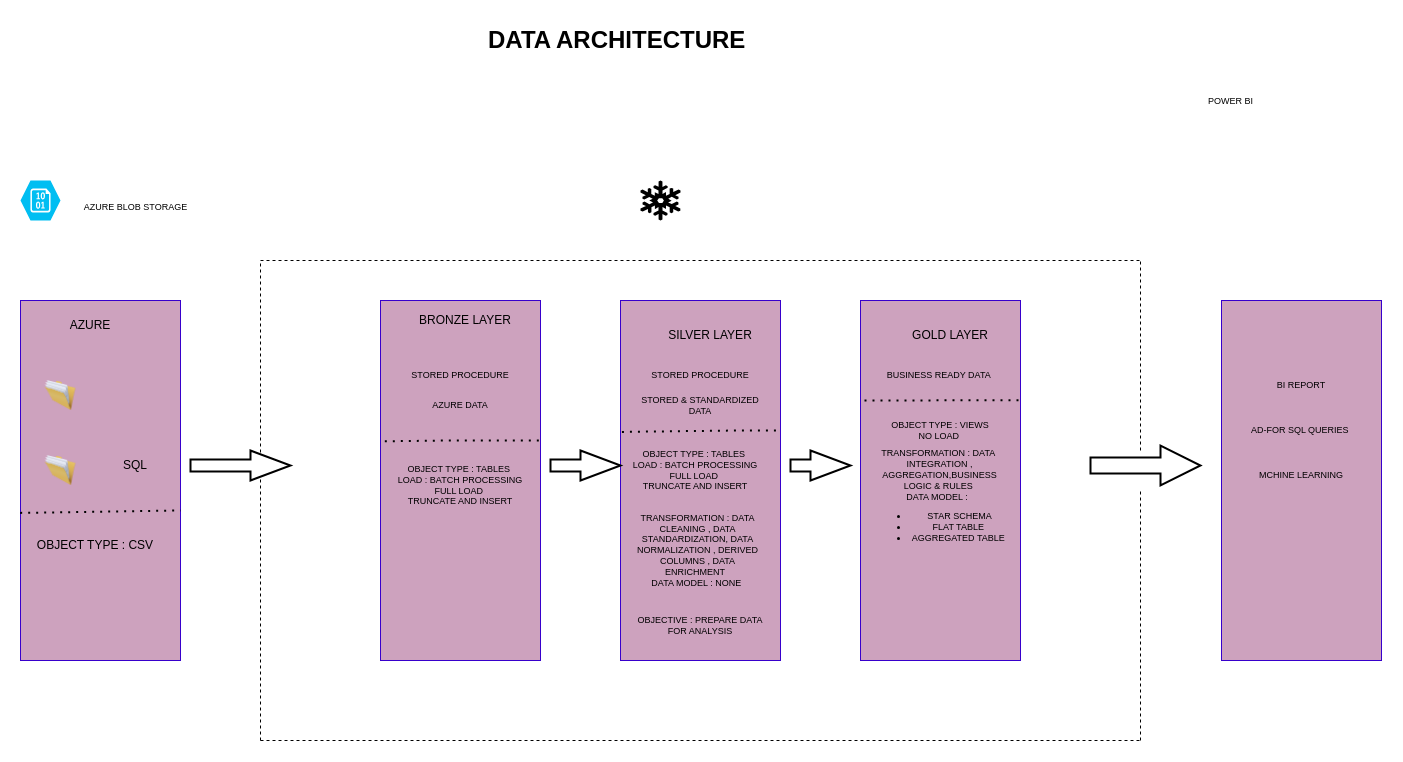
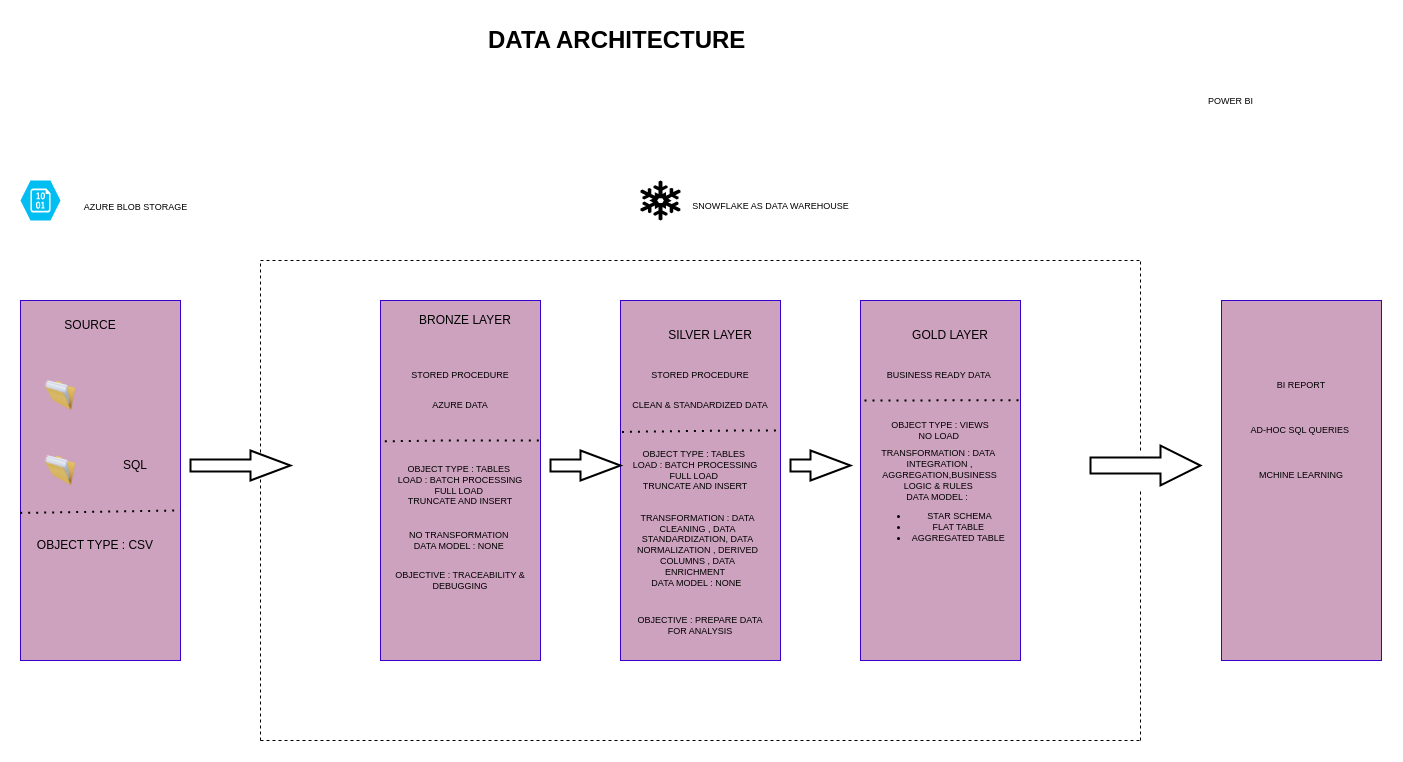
none -> (771, 206)
(91, 326) -> (91, 326)
(701, 406) -> (701, 406)
(1302, 431) -> (1302, 431)
none -> (461, 541)
none -> (461, 581)
